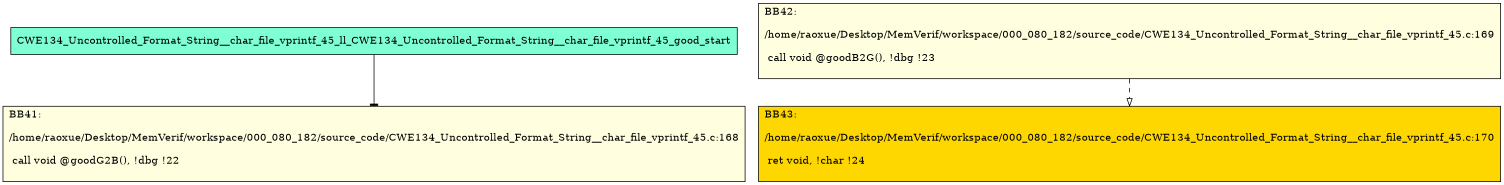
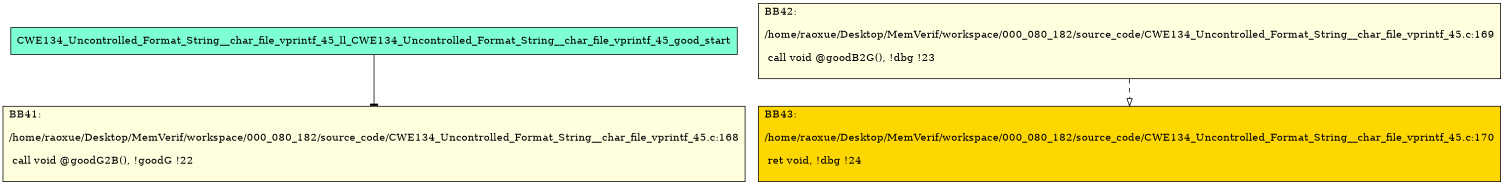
(94, 161) -> (101, 161)
(815, 161) -> (813, 161)
